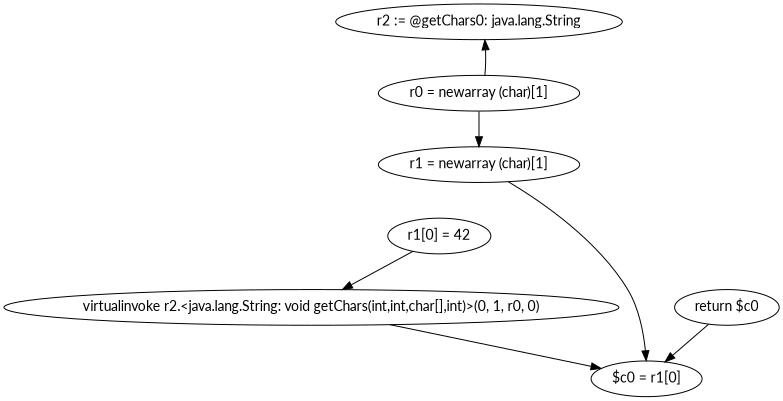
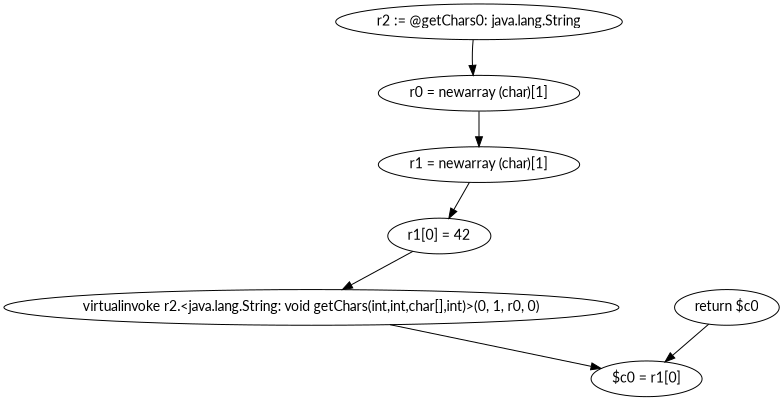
(486, 63) -> (472, 53)
(597, 251) -> (462, 196)
